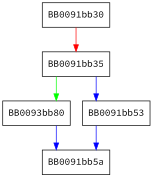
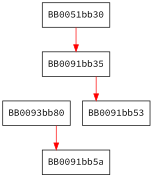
(76, 15) -> (76, 15)
(56, 85) -> none
(96, 85) -> (96, 85)
(56, 134) -> (56, 134)
(96, 134) -> none
